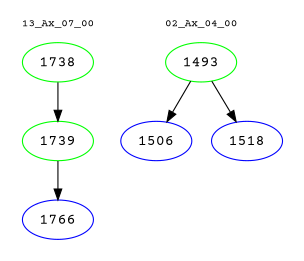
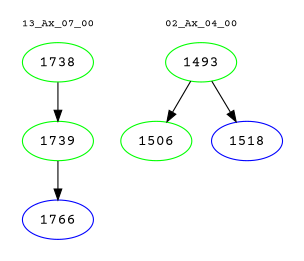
(156, 141) -> (156, 141)
